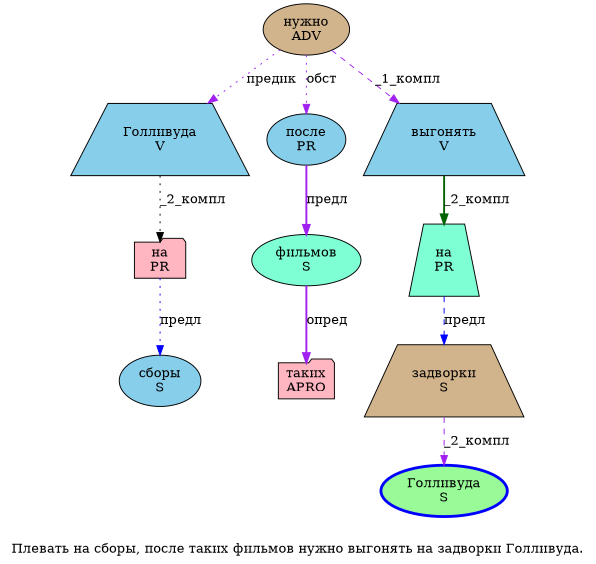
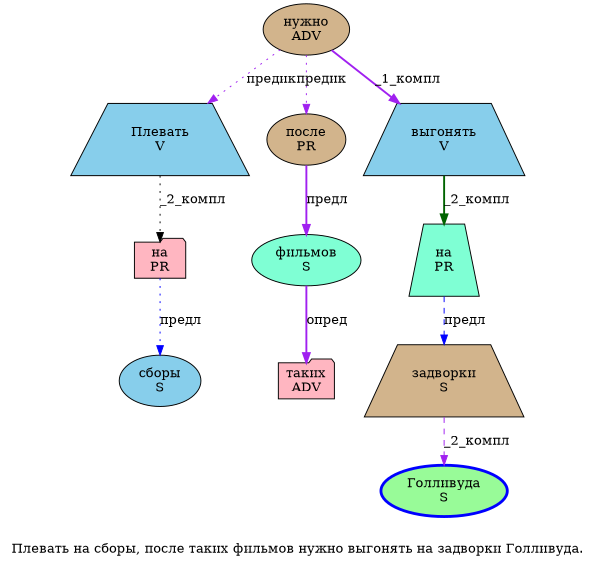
(362, 74) -> (362, 74)
(322, 79) -> (322, 79)
(160, 140) -> (160, 140)
(306, 140) -> (306, 140)
(306, 381) -> (306, 381)
